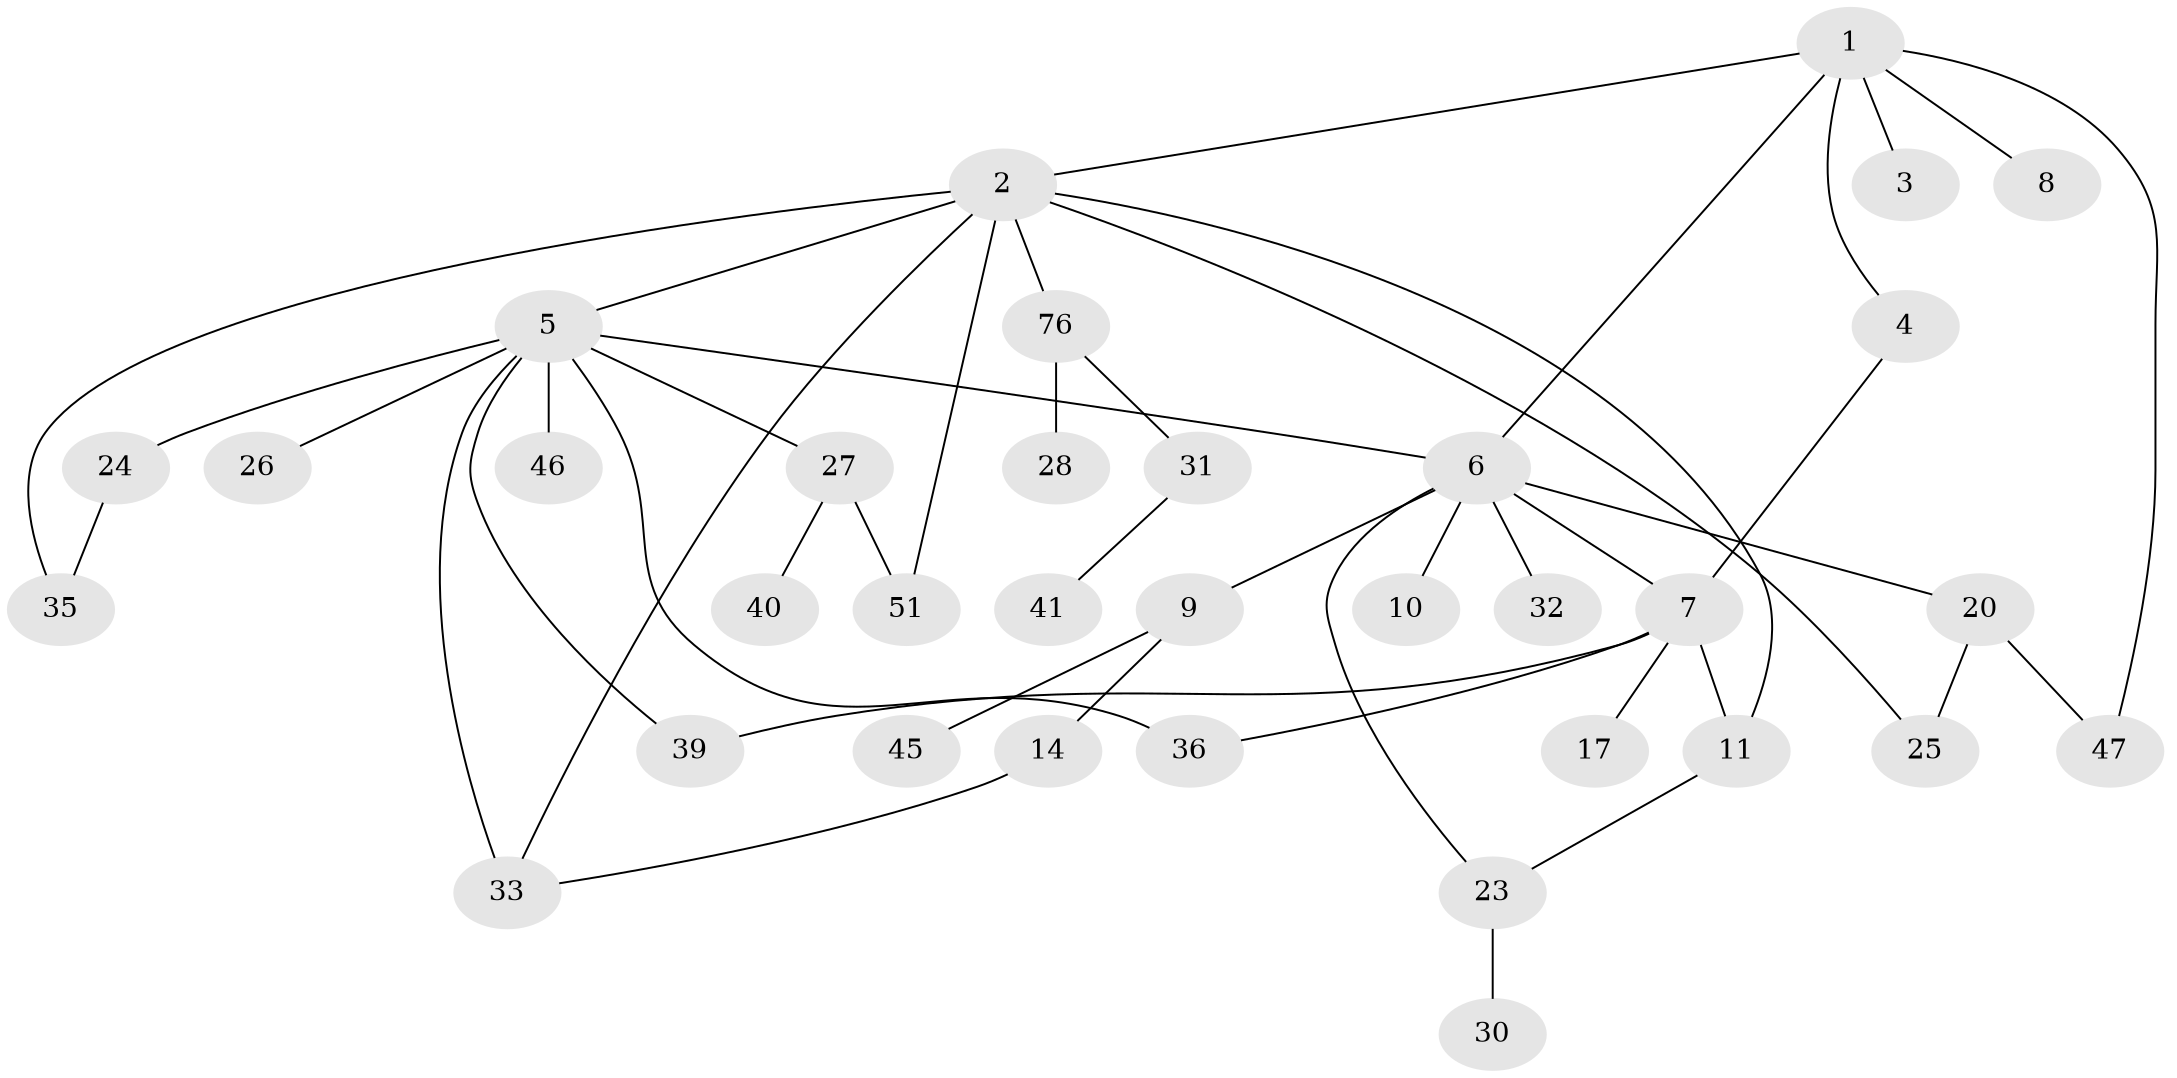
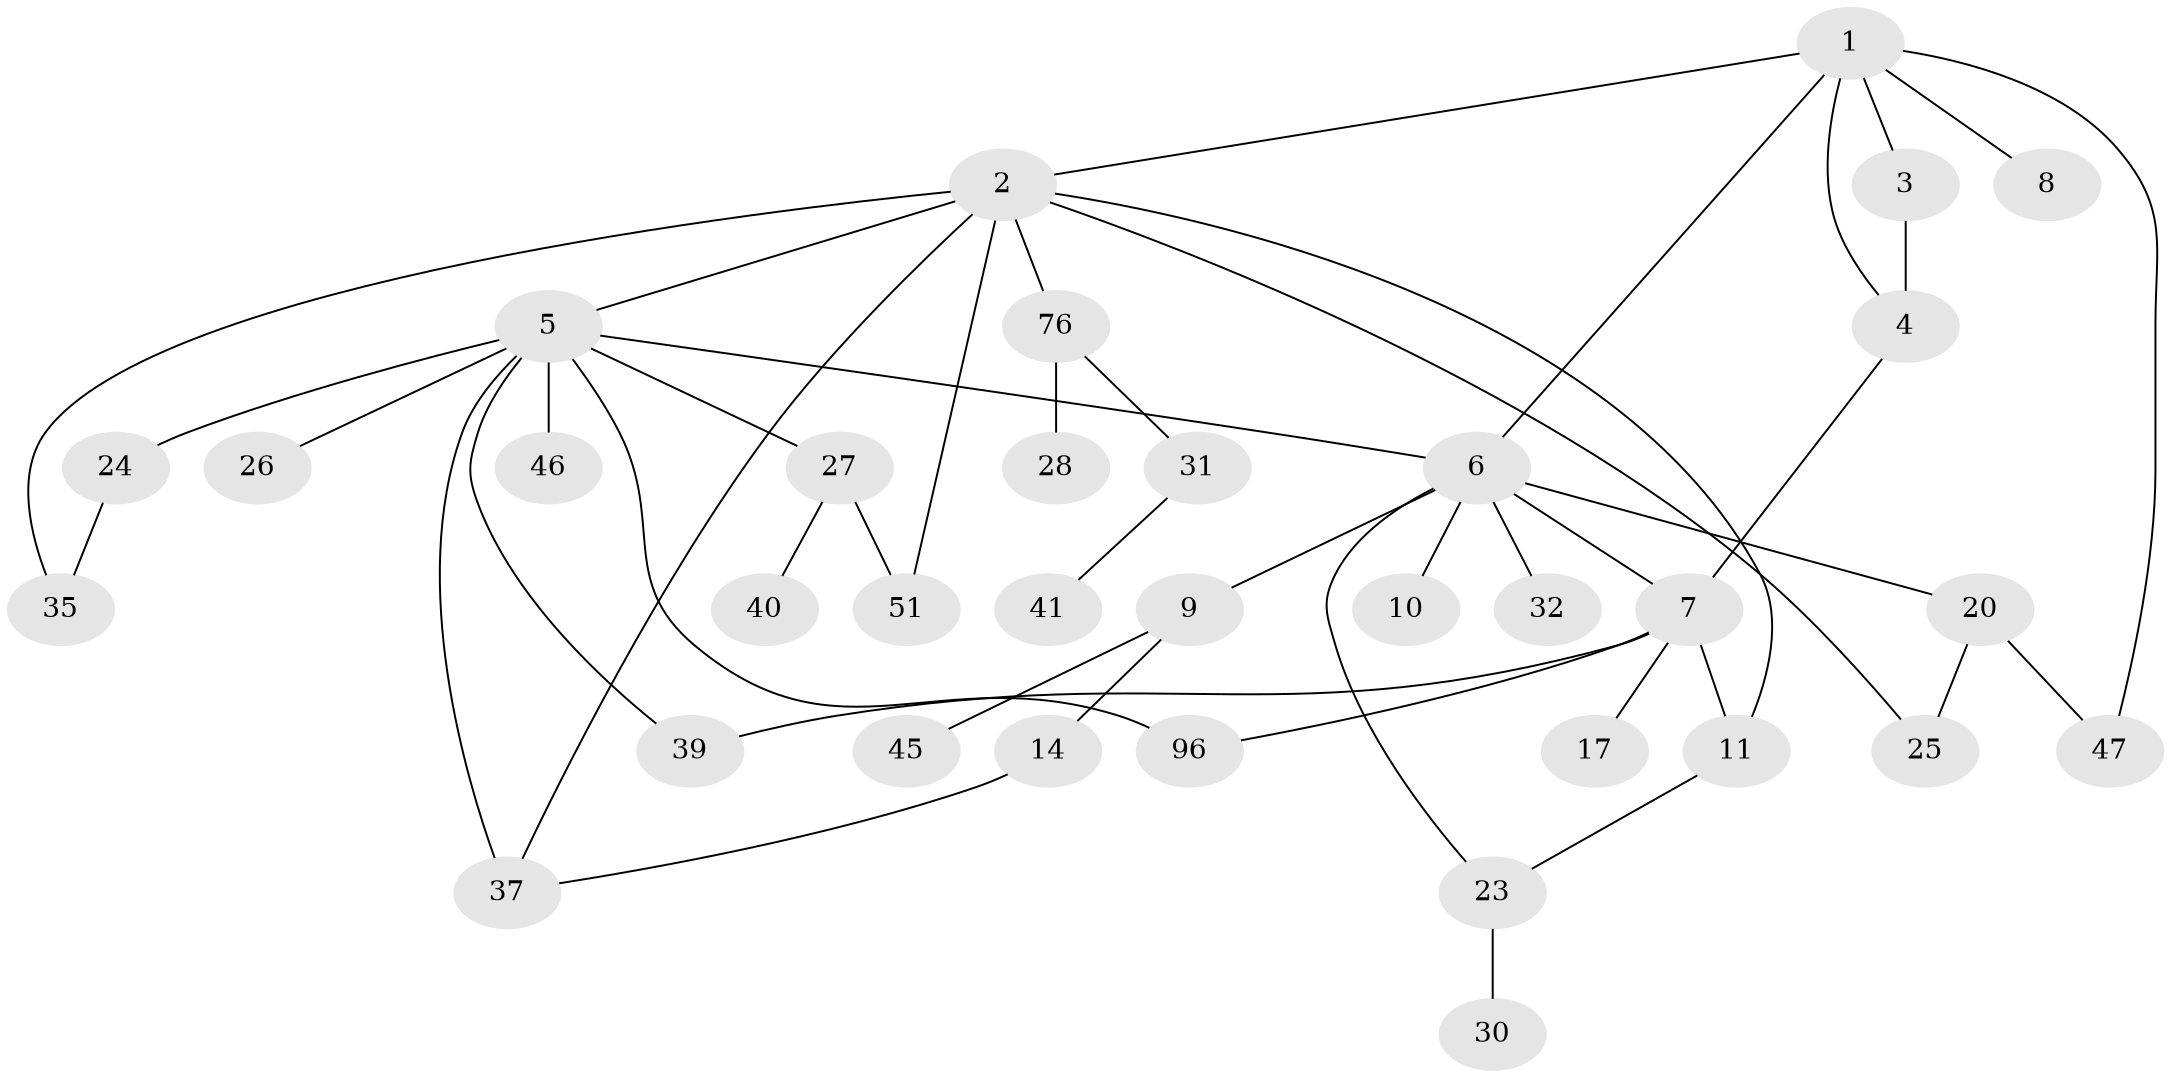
none -> (1906, 256)
(1190, 751) -> (1190, 751)
(507, 893) -> (507, 893)
